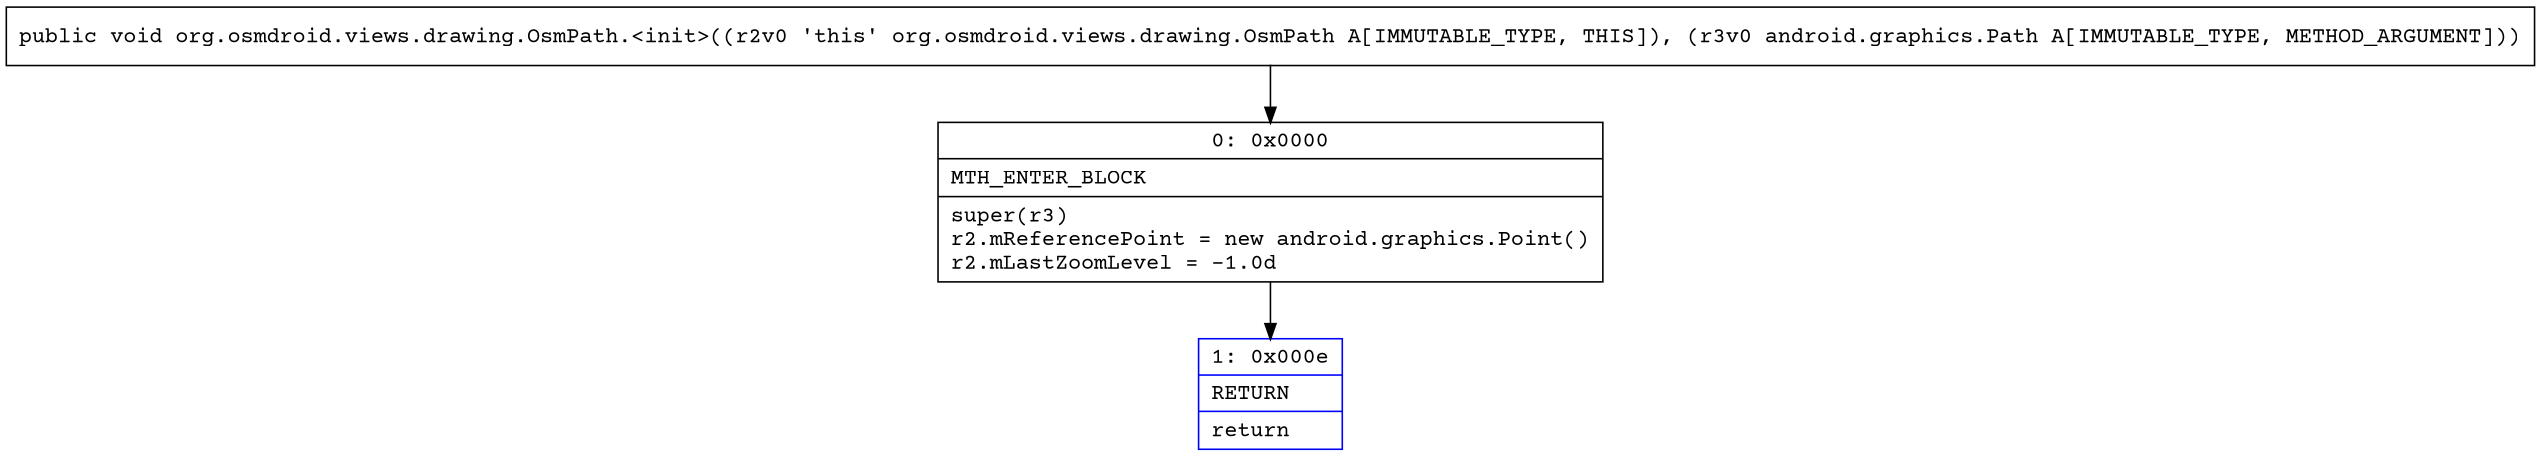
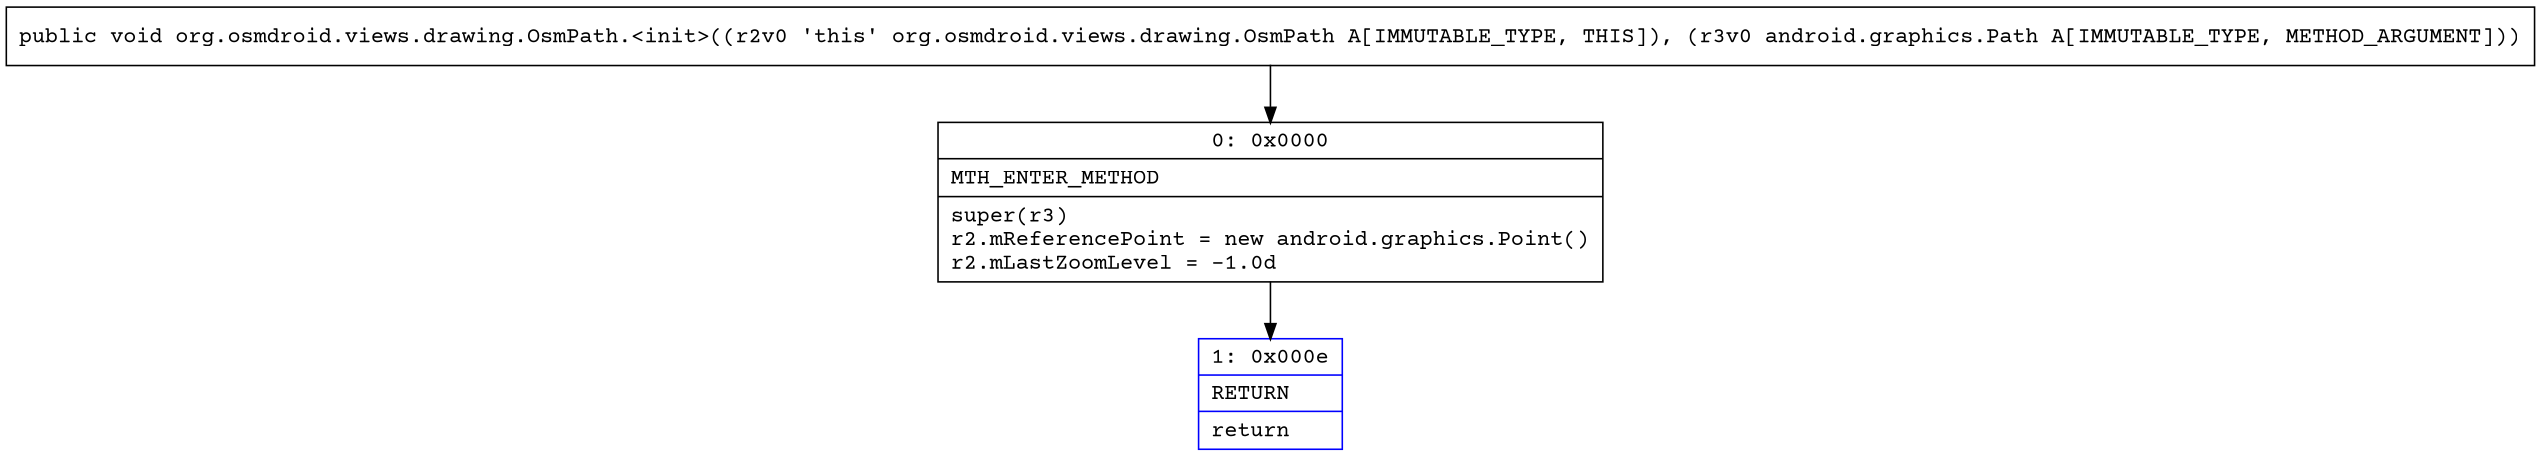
(1049, 177) -> (1056, 177)
